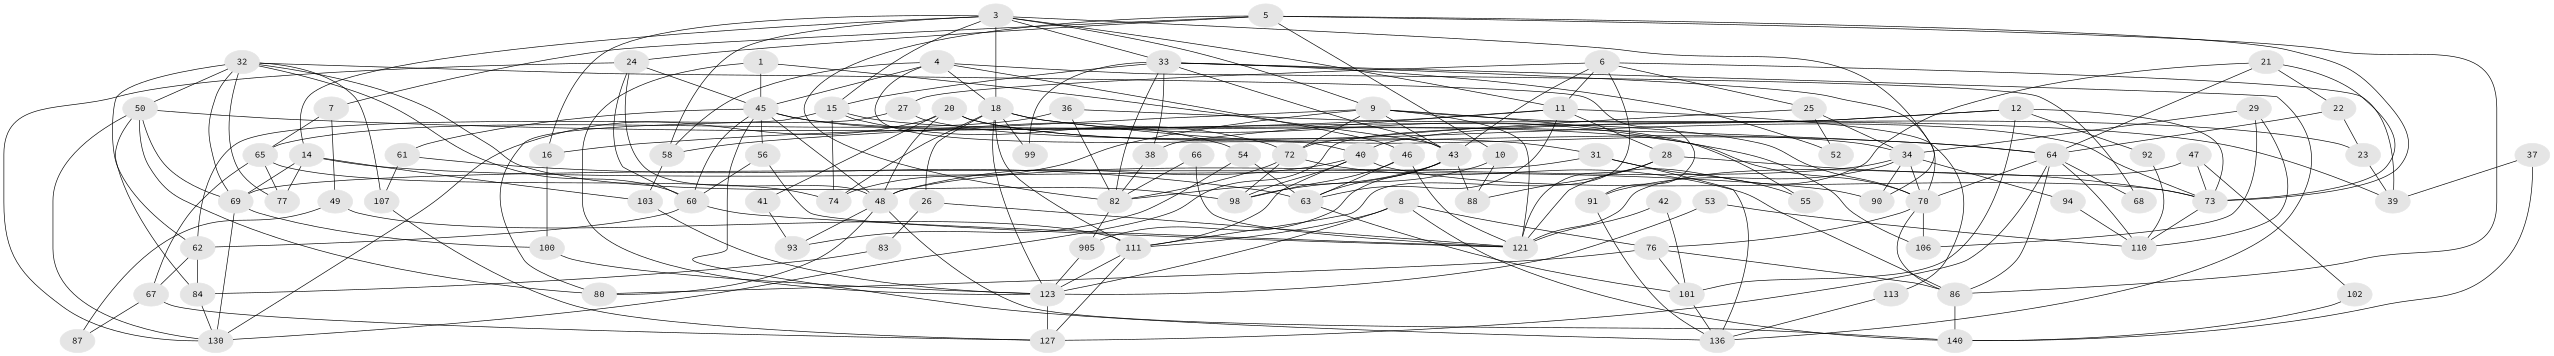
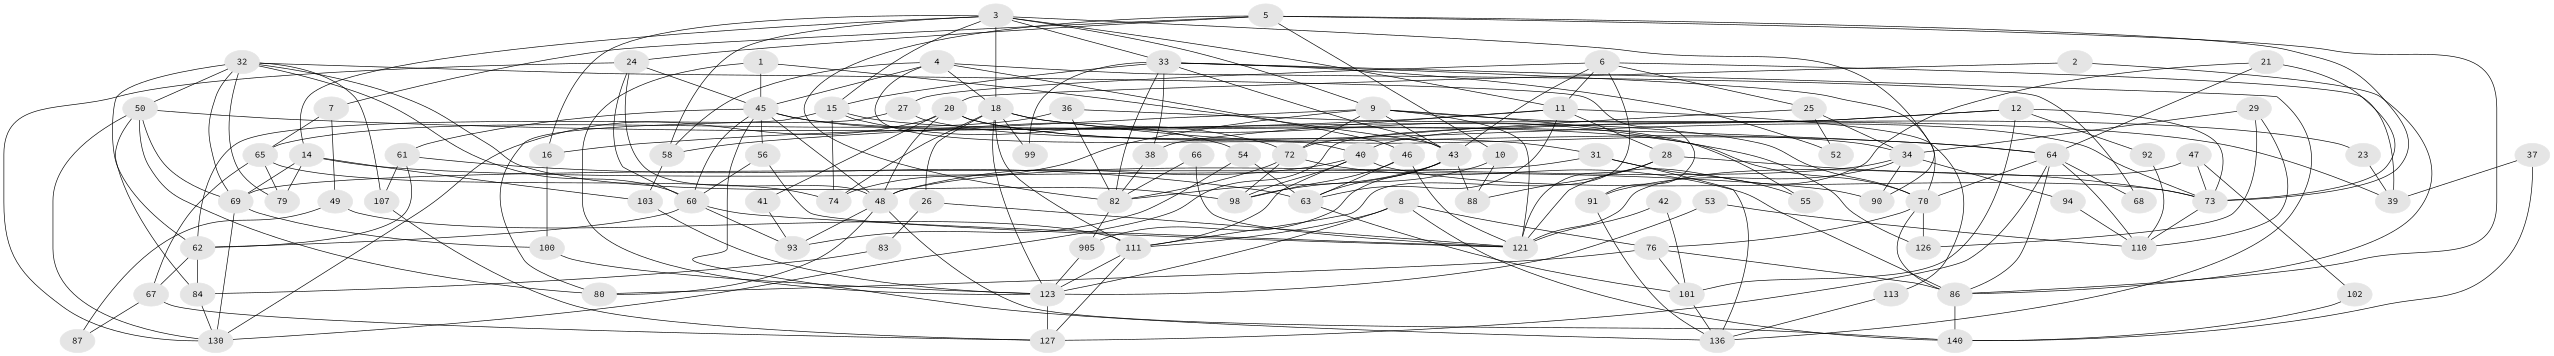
none -> (2075, 62)
(2339, 108) -> none
(1915, 178) -> none
(282, 202) -> (282, 202)
none -> (733, 221)
none -> (337, 238)
(1923, 248) -> (1923, 248)
